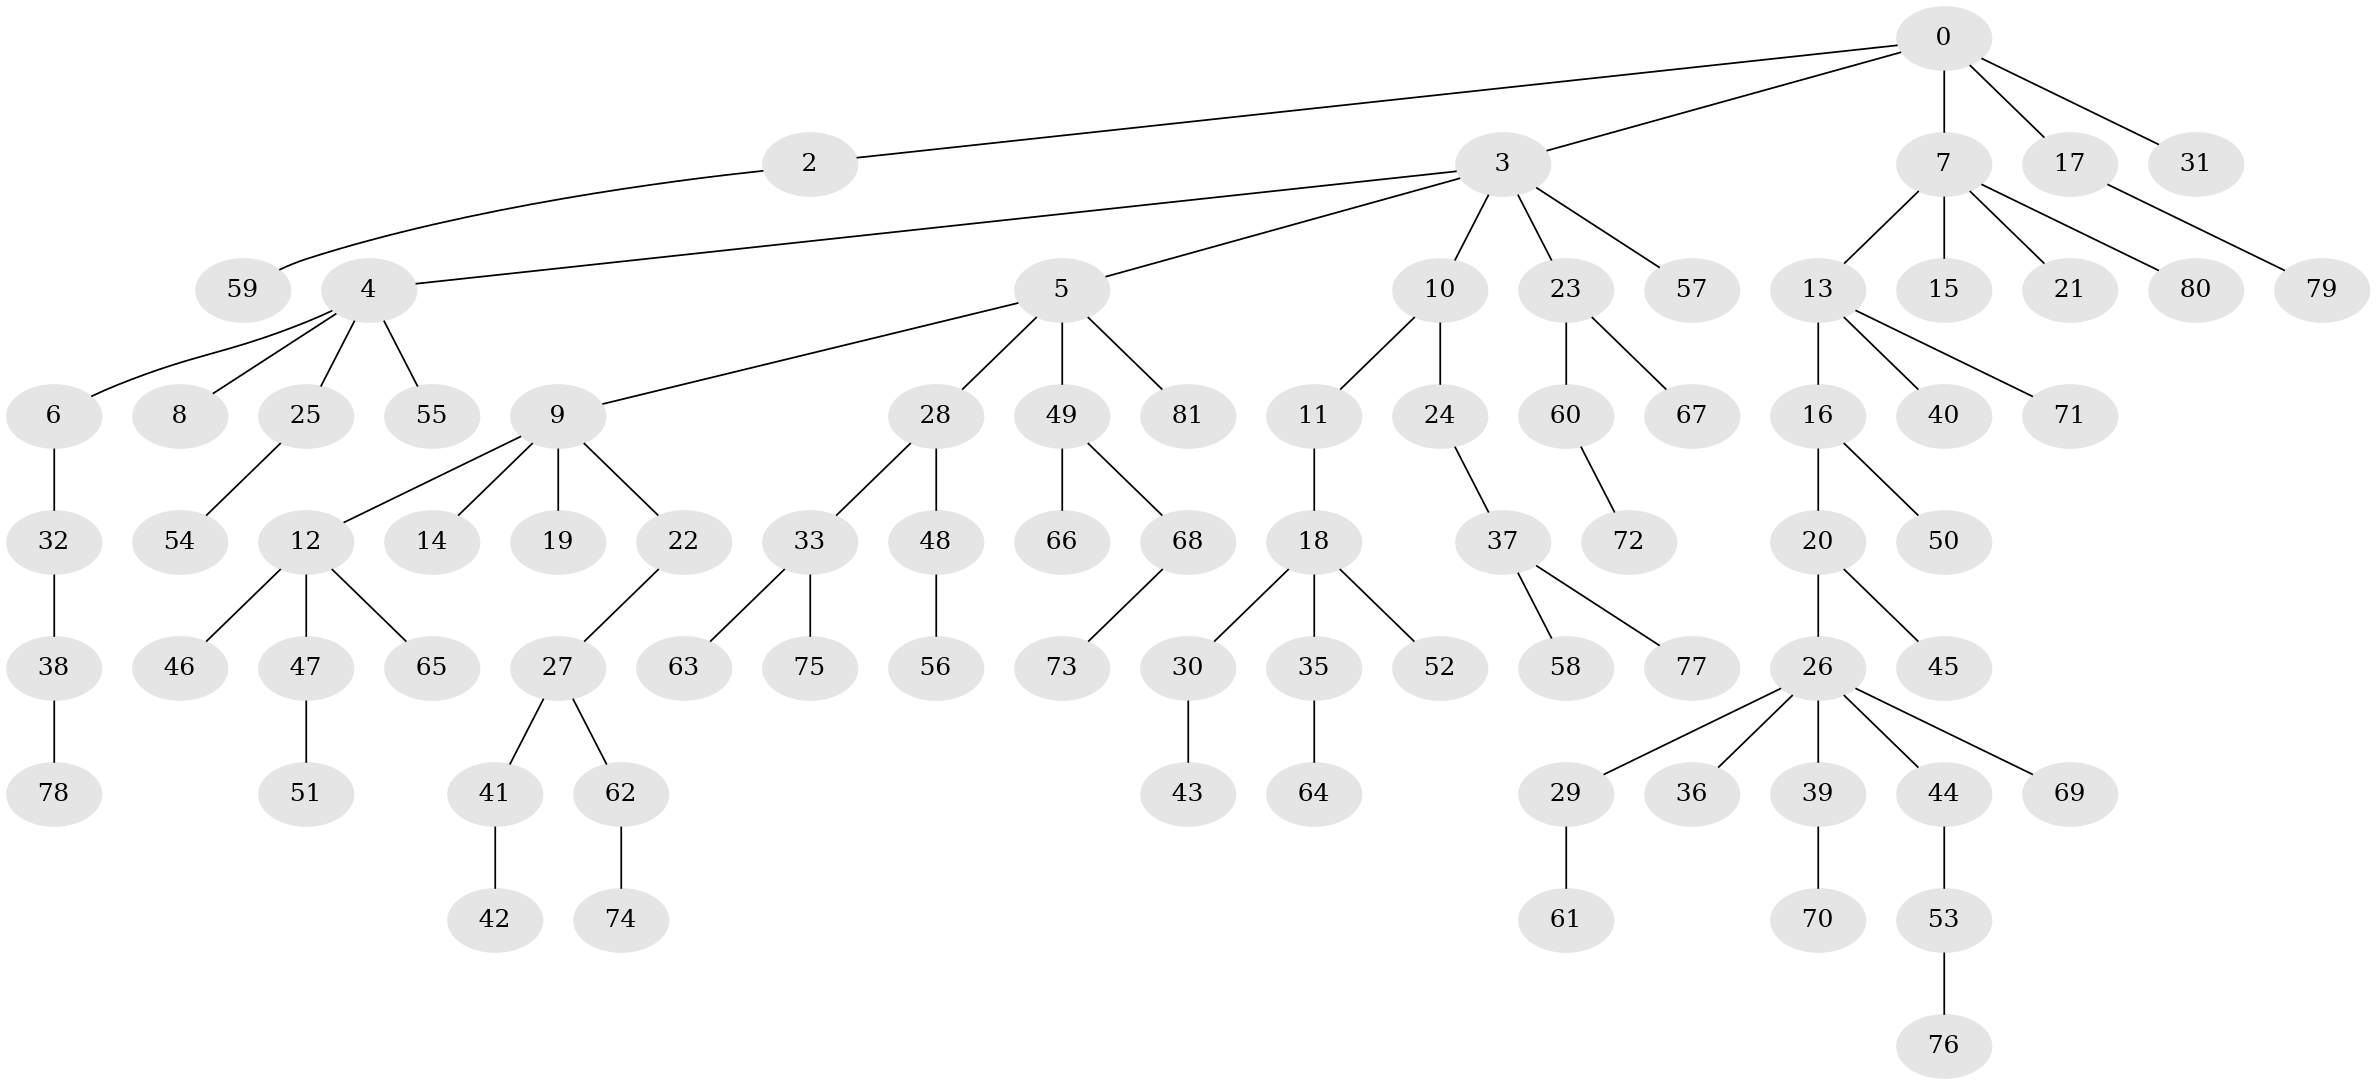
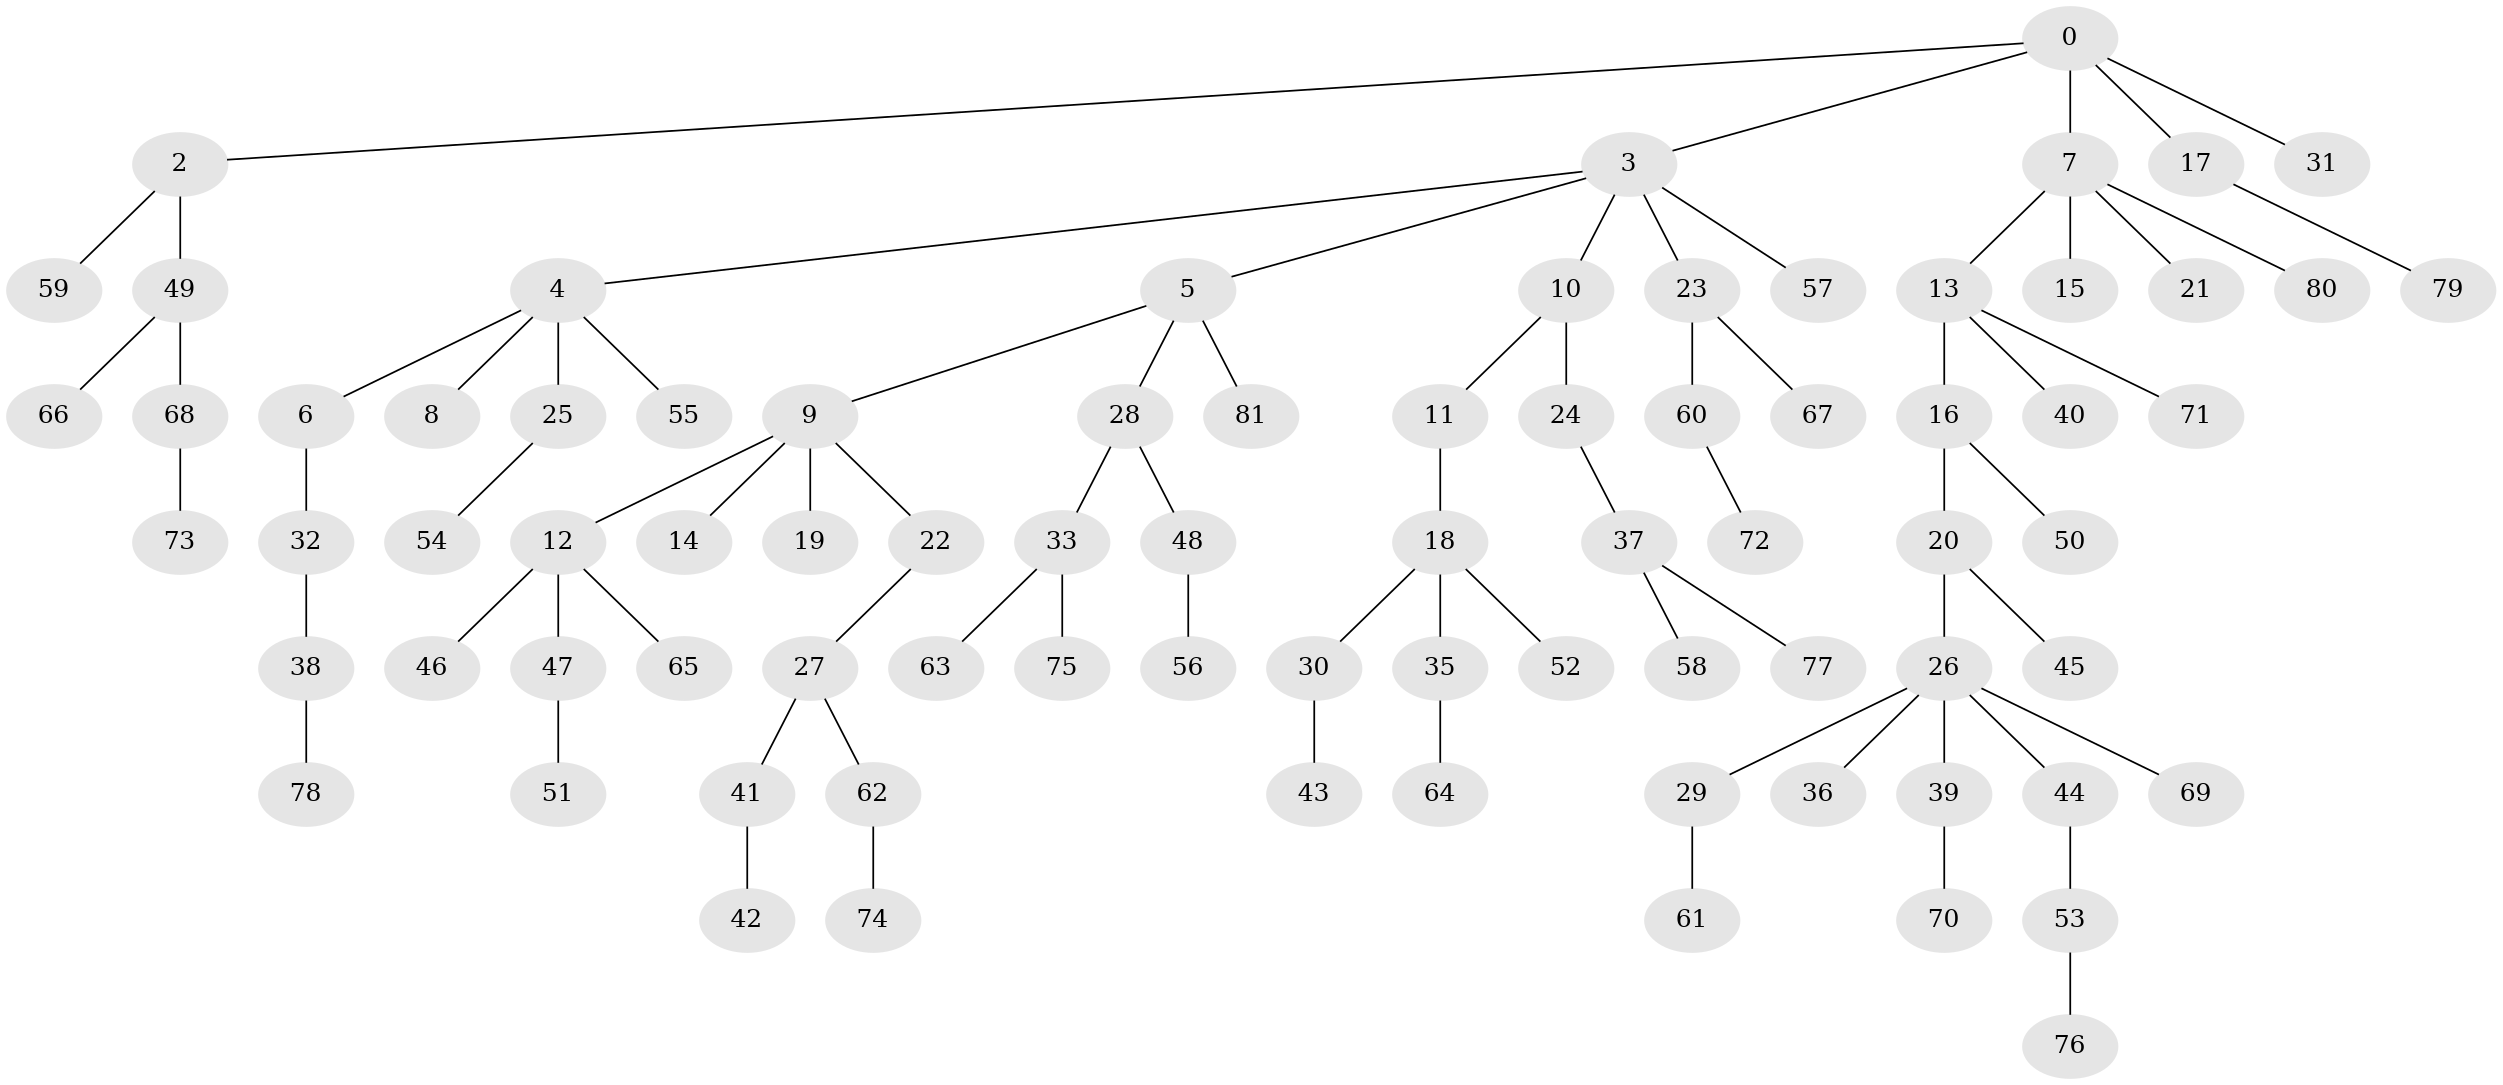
(1062, 354) -> (180, 228)
